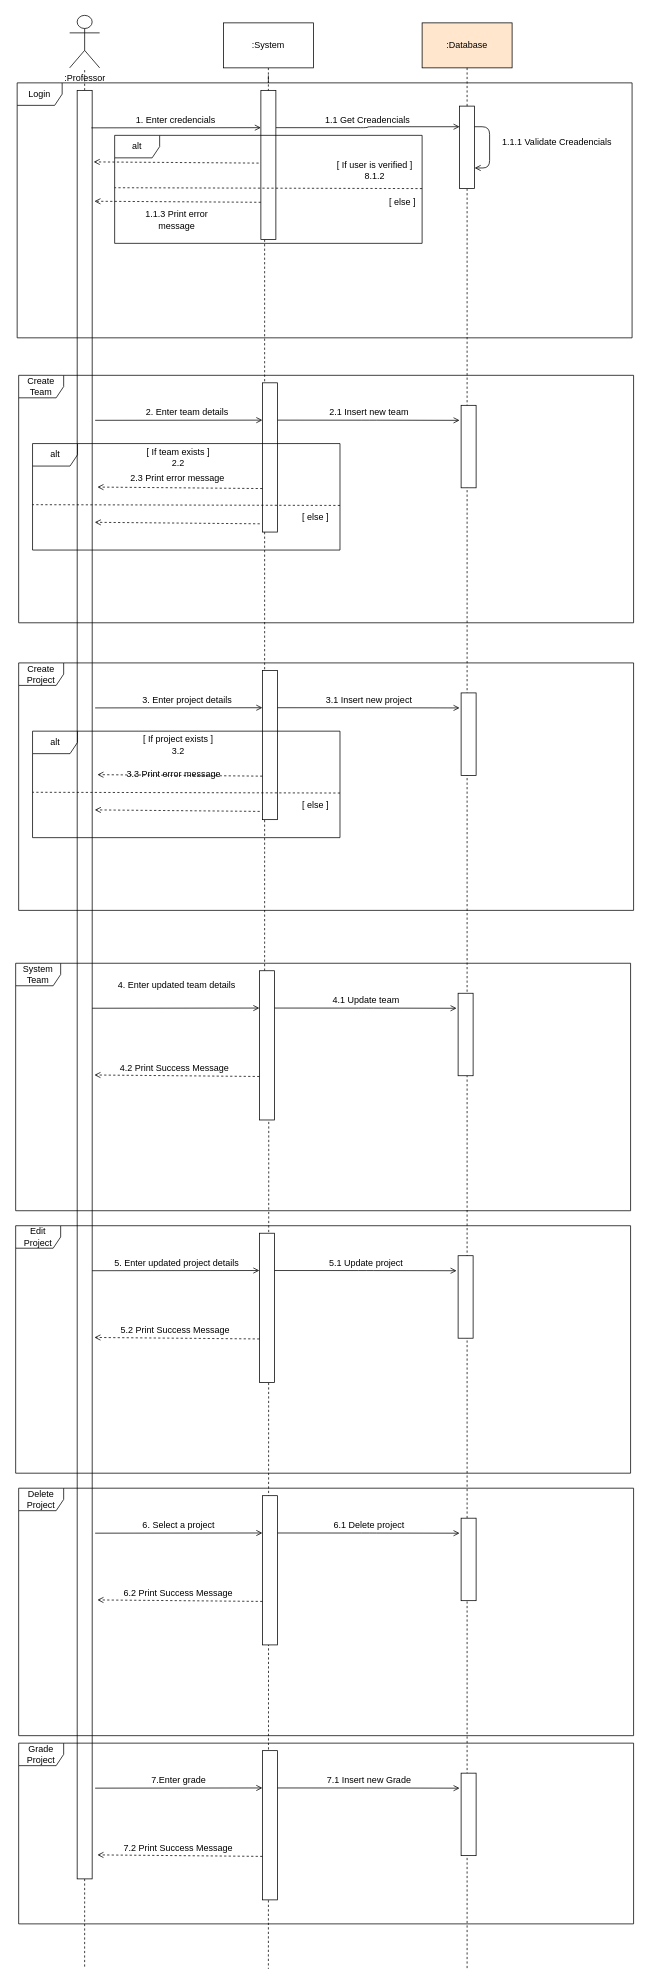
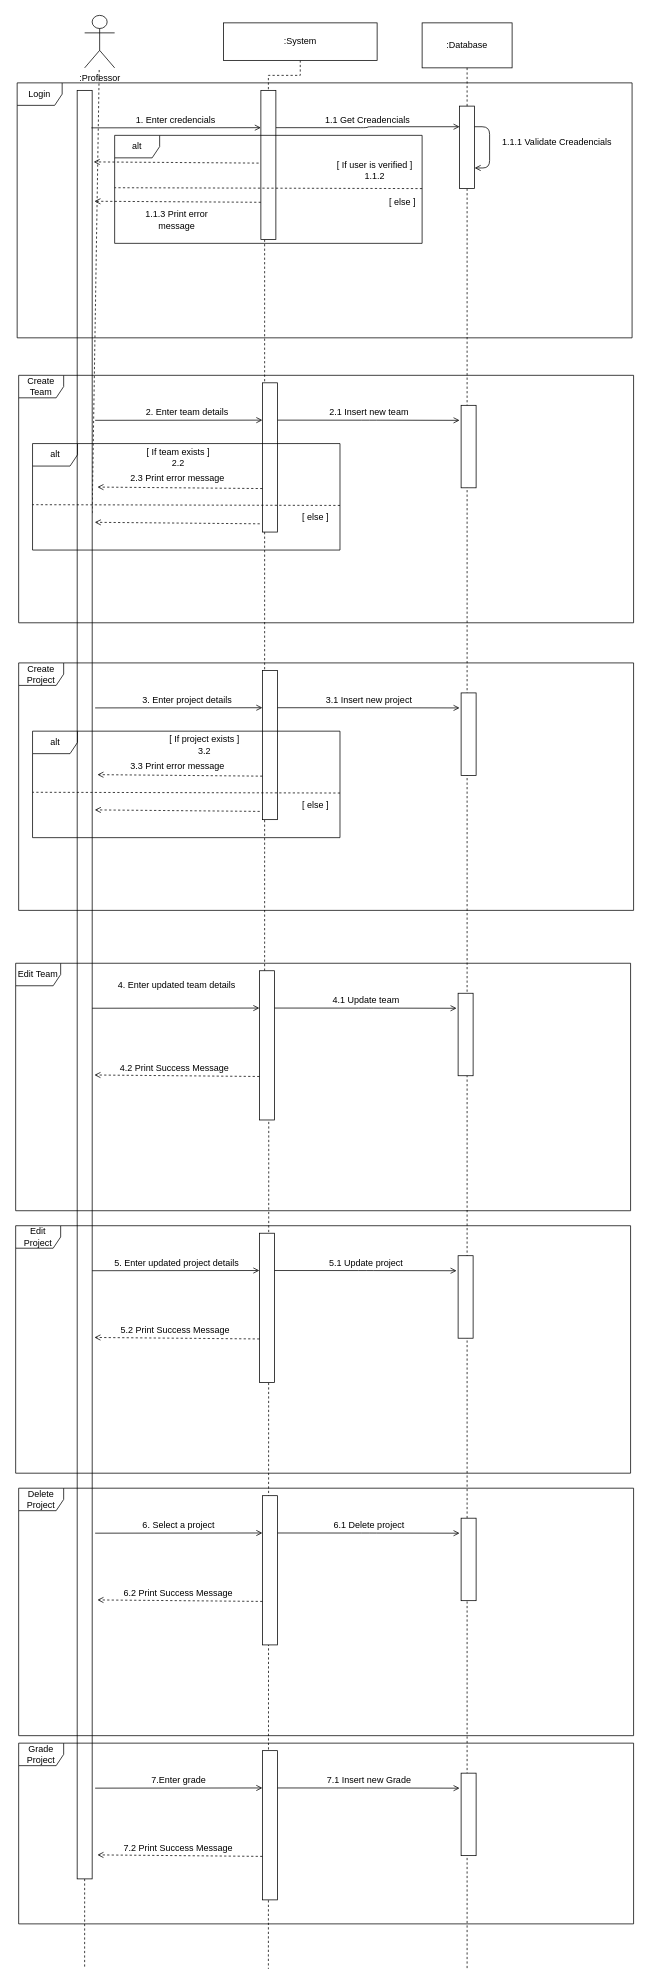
(84, 42) -> (99, 42)
(268, 45) -> (300, 42)
(467, 45) -> (467, 45)
(375, 171) -> (375, 171)
(178, 745) -> (204, 745)
(173, 774) -> (177, 767)
(38, 975) -> (38, 975)
